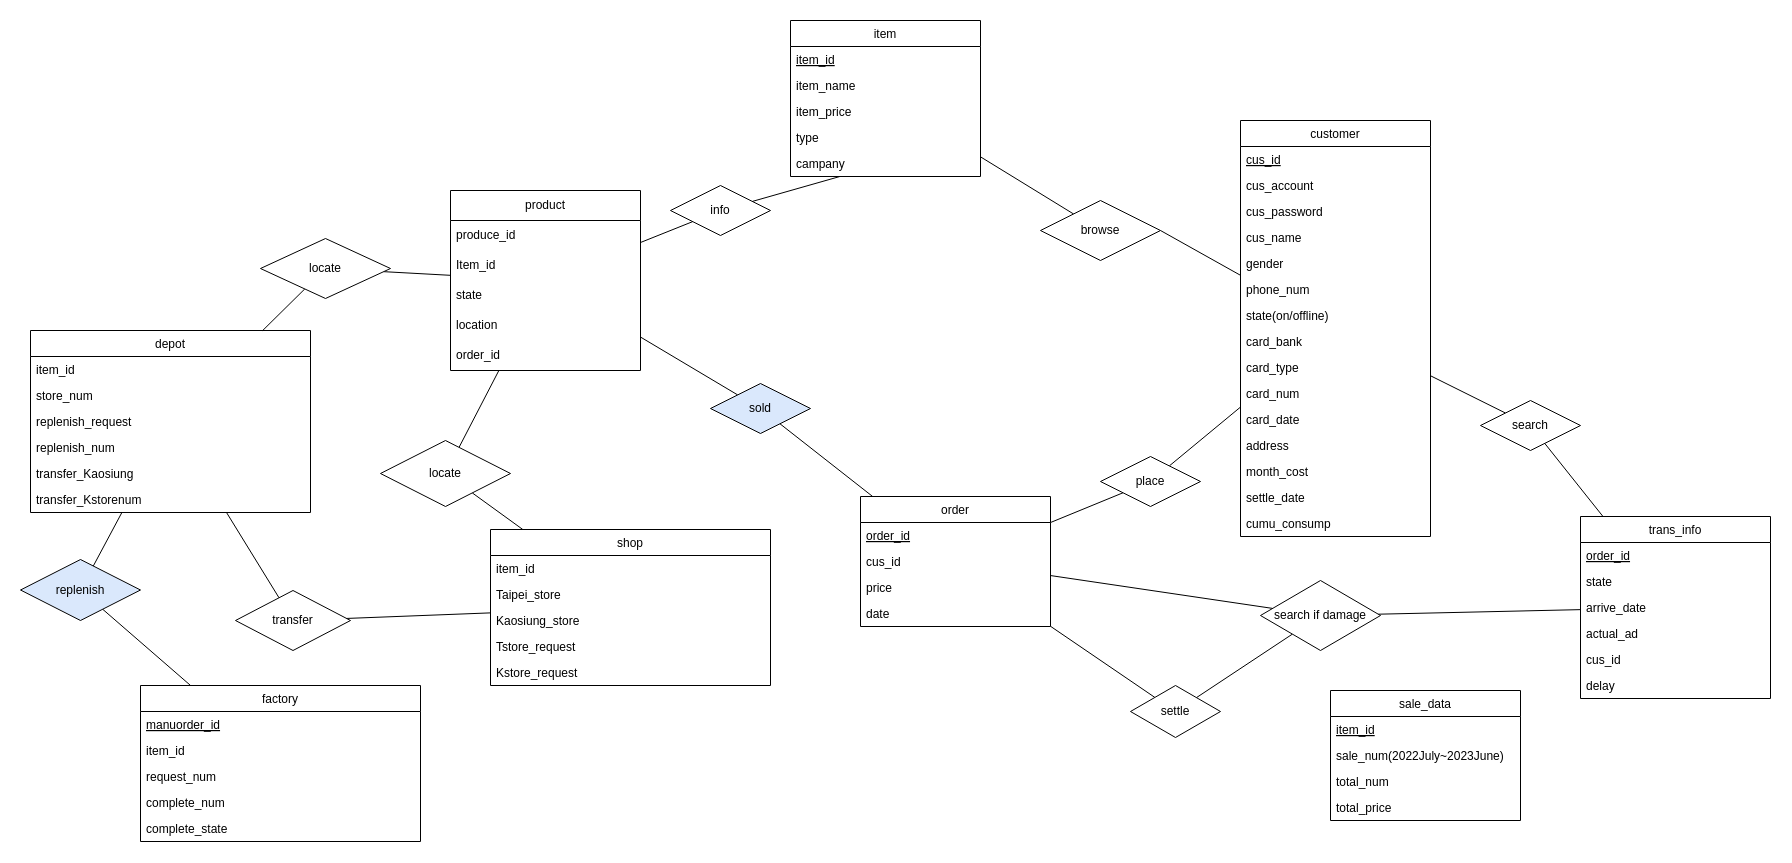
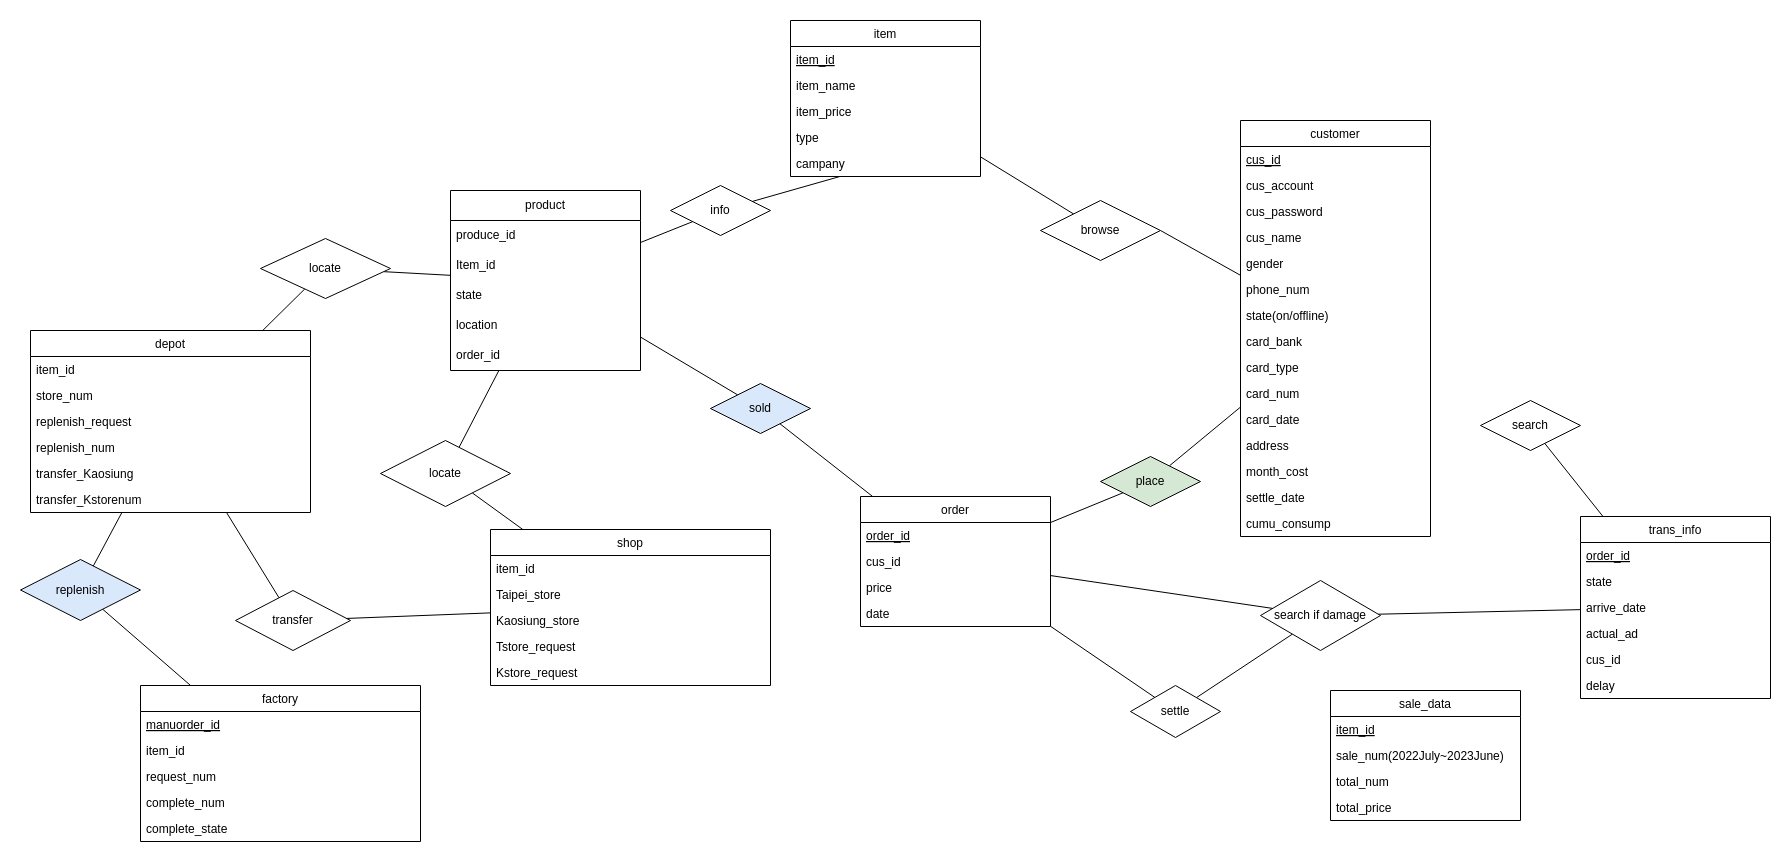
(1468, 395) -> none
(1151, 482) -> (1151, 482)
